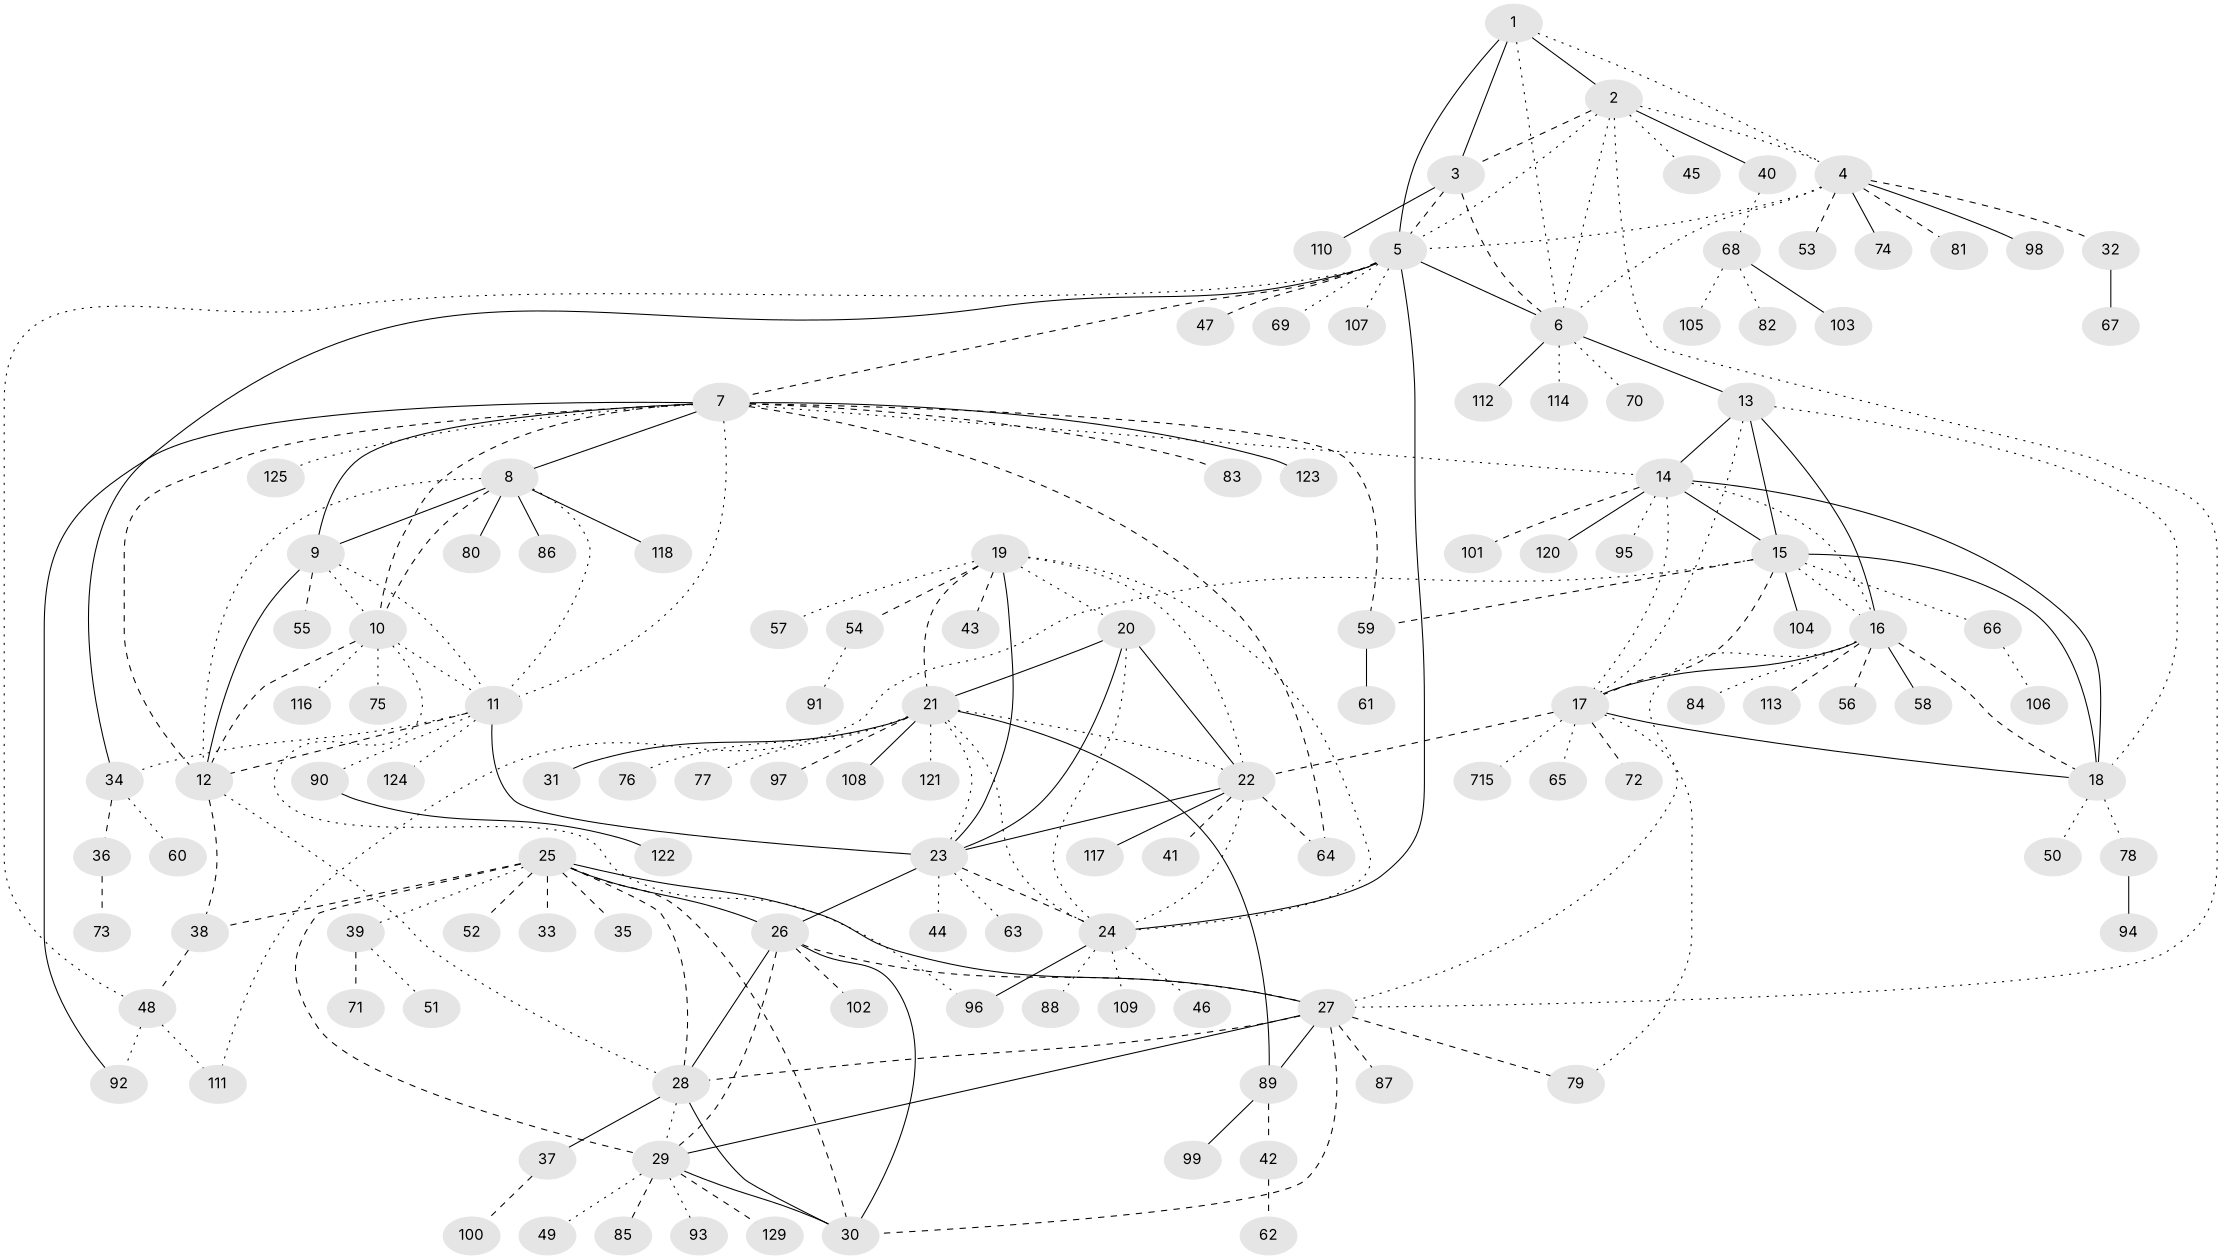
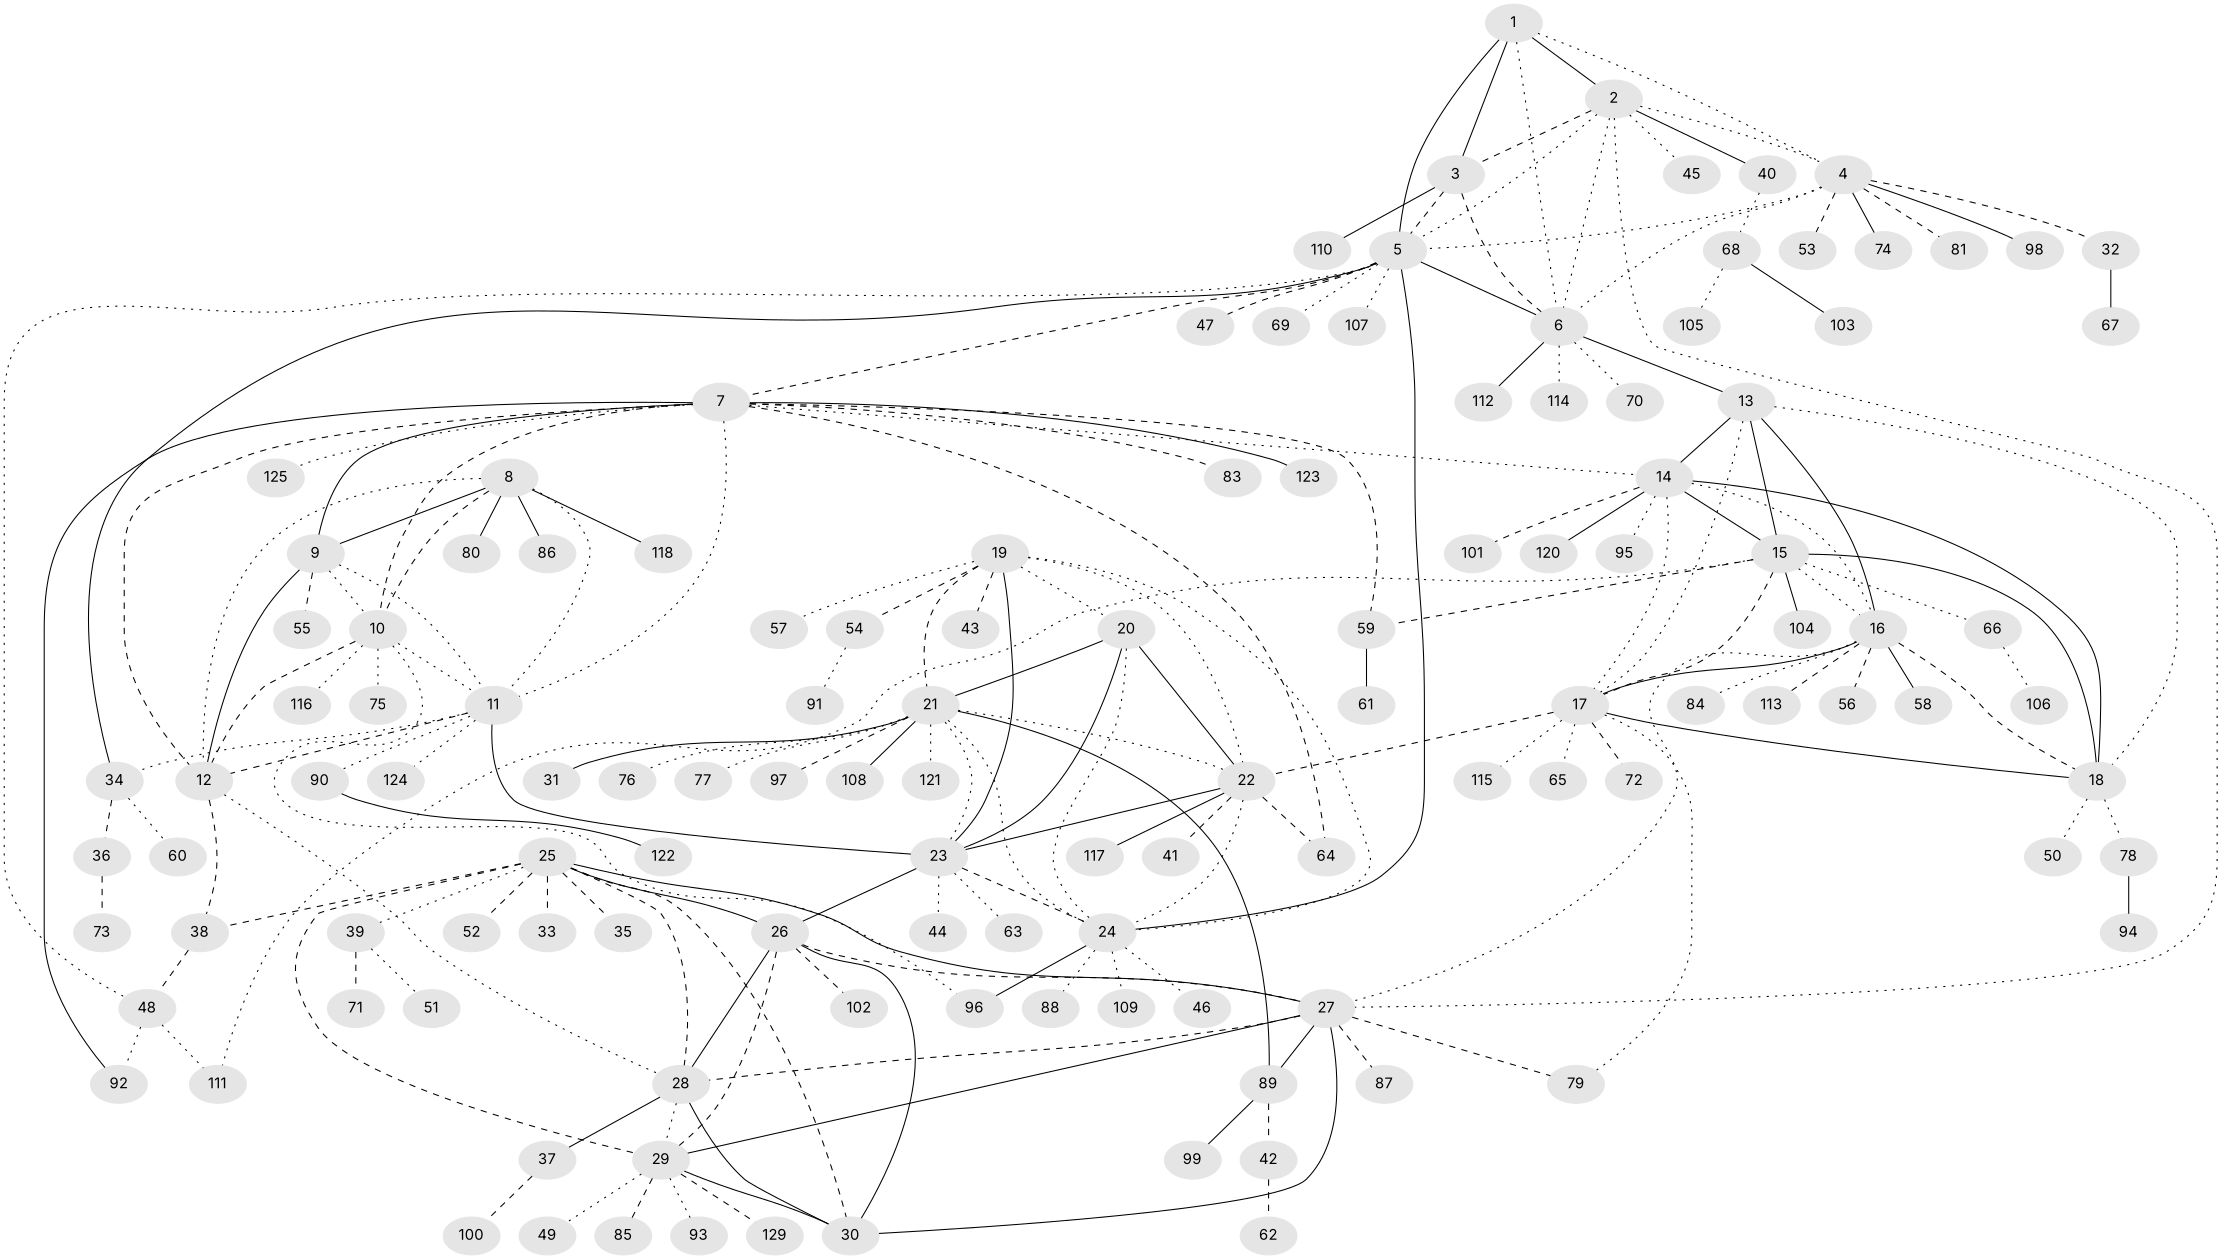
(1768, 326) -> none
(615, 440) -> none
(1482, 781) -> (1482, 781)
(1174, 1209) -> (1174, 1209)
